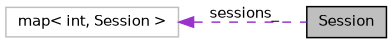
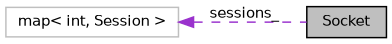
(347, 22) -> (347, 22)
